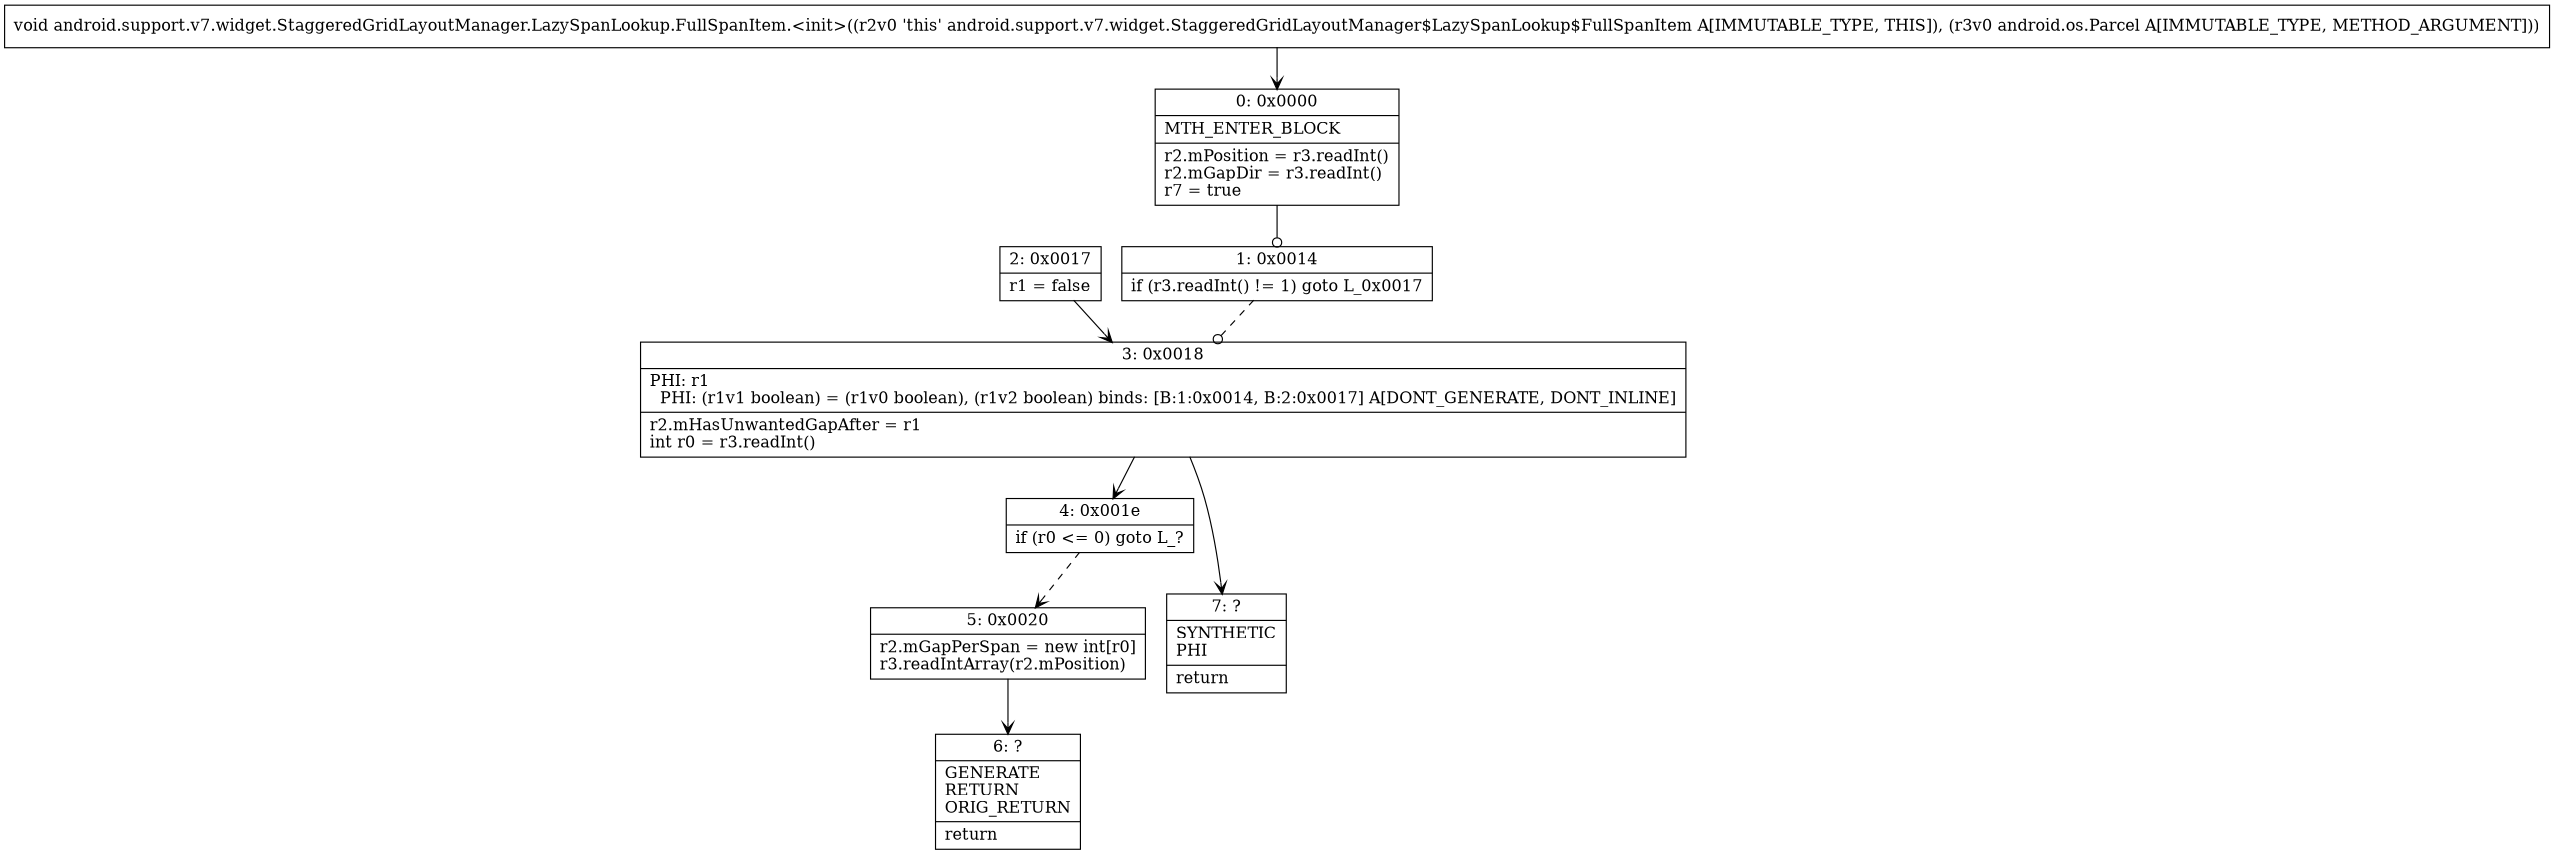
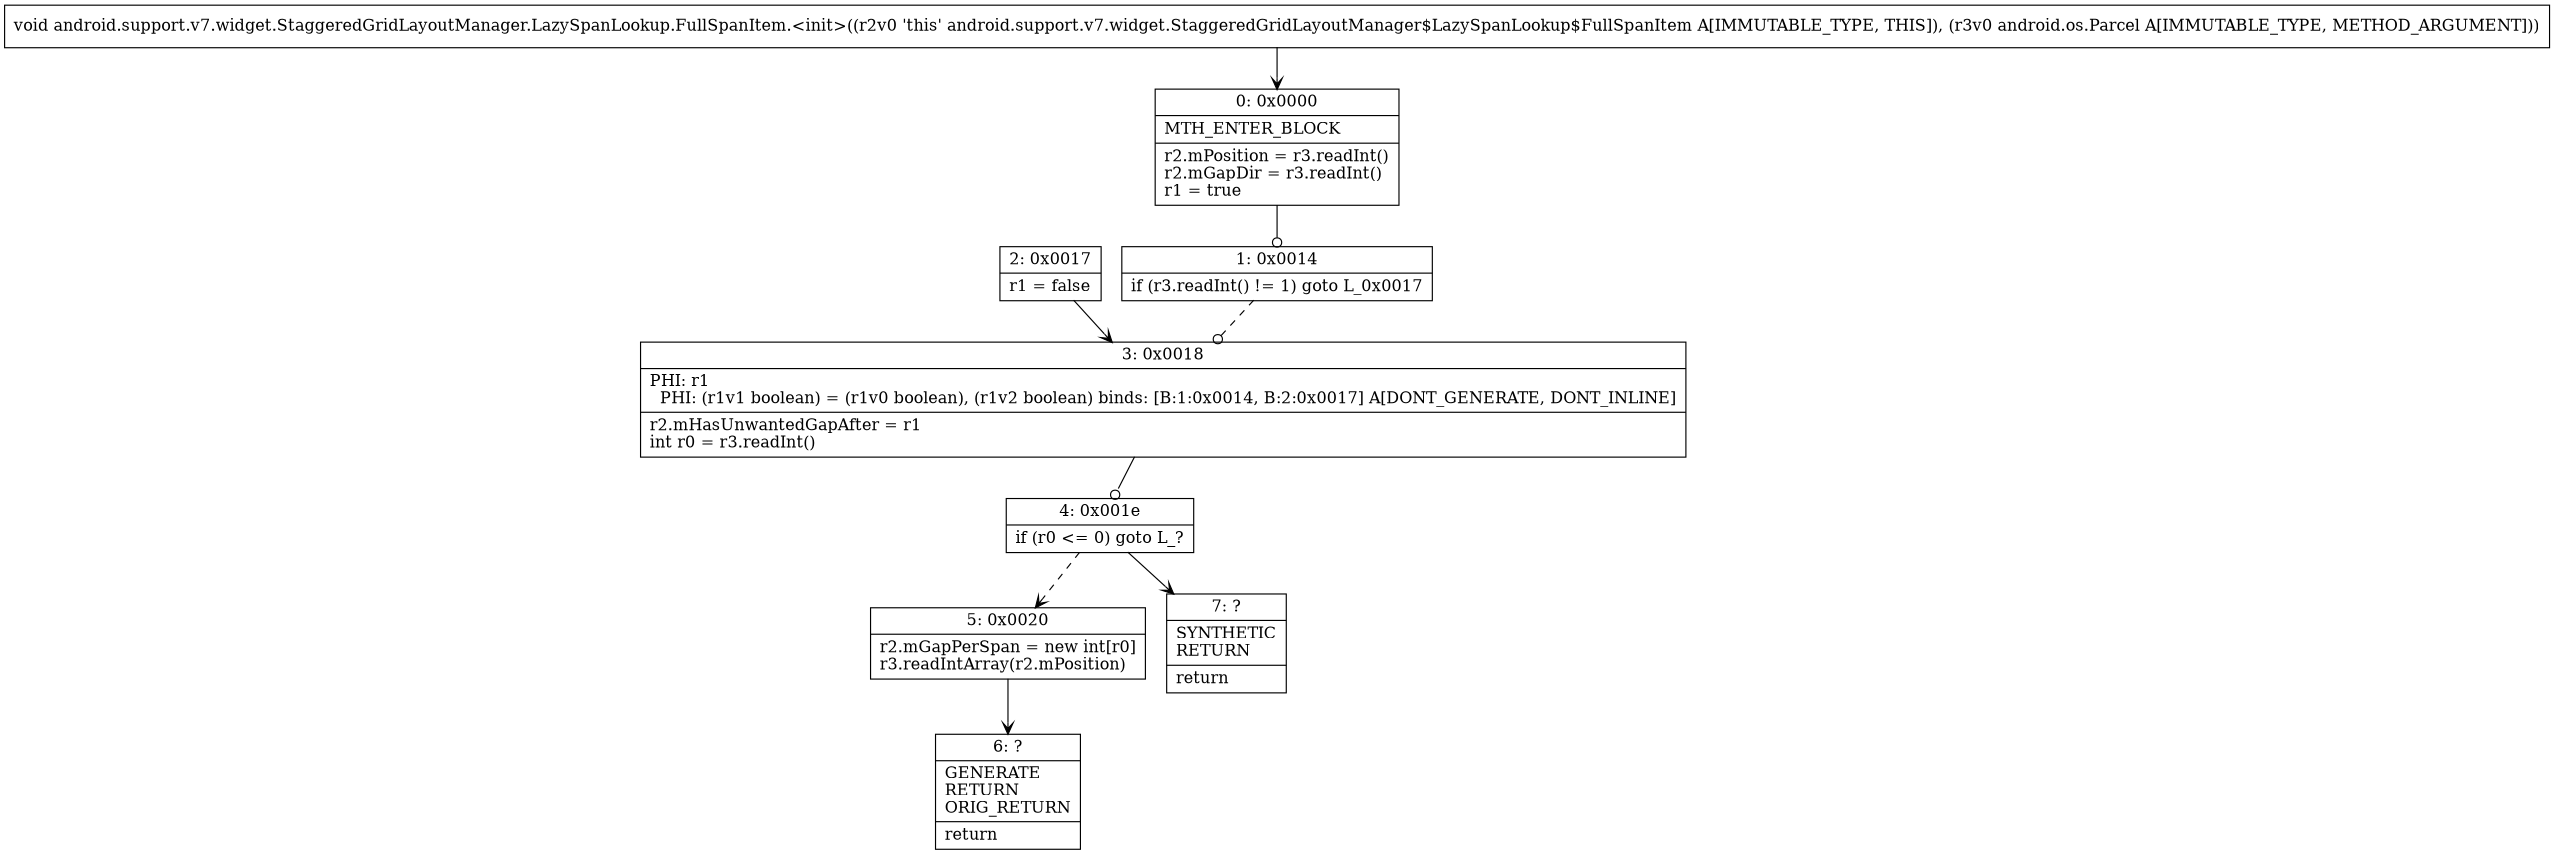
(1203, 191) -> (1203, 191)
(1126, 473) -> (1126, 473)
(1210, 519) -> (1146, 569)
(1192, 651) -> (1213, 651)
